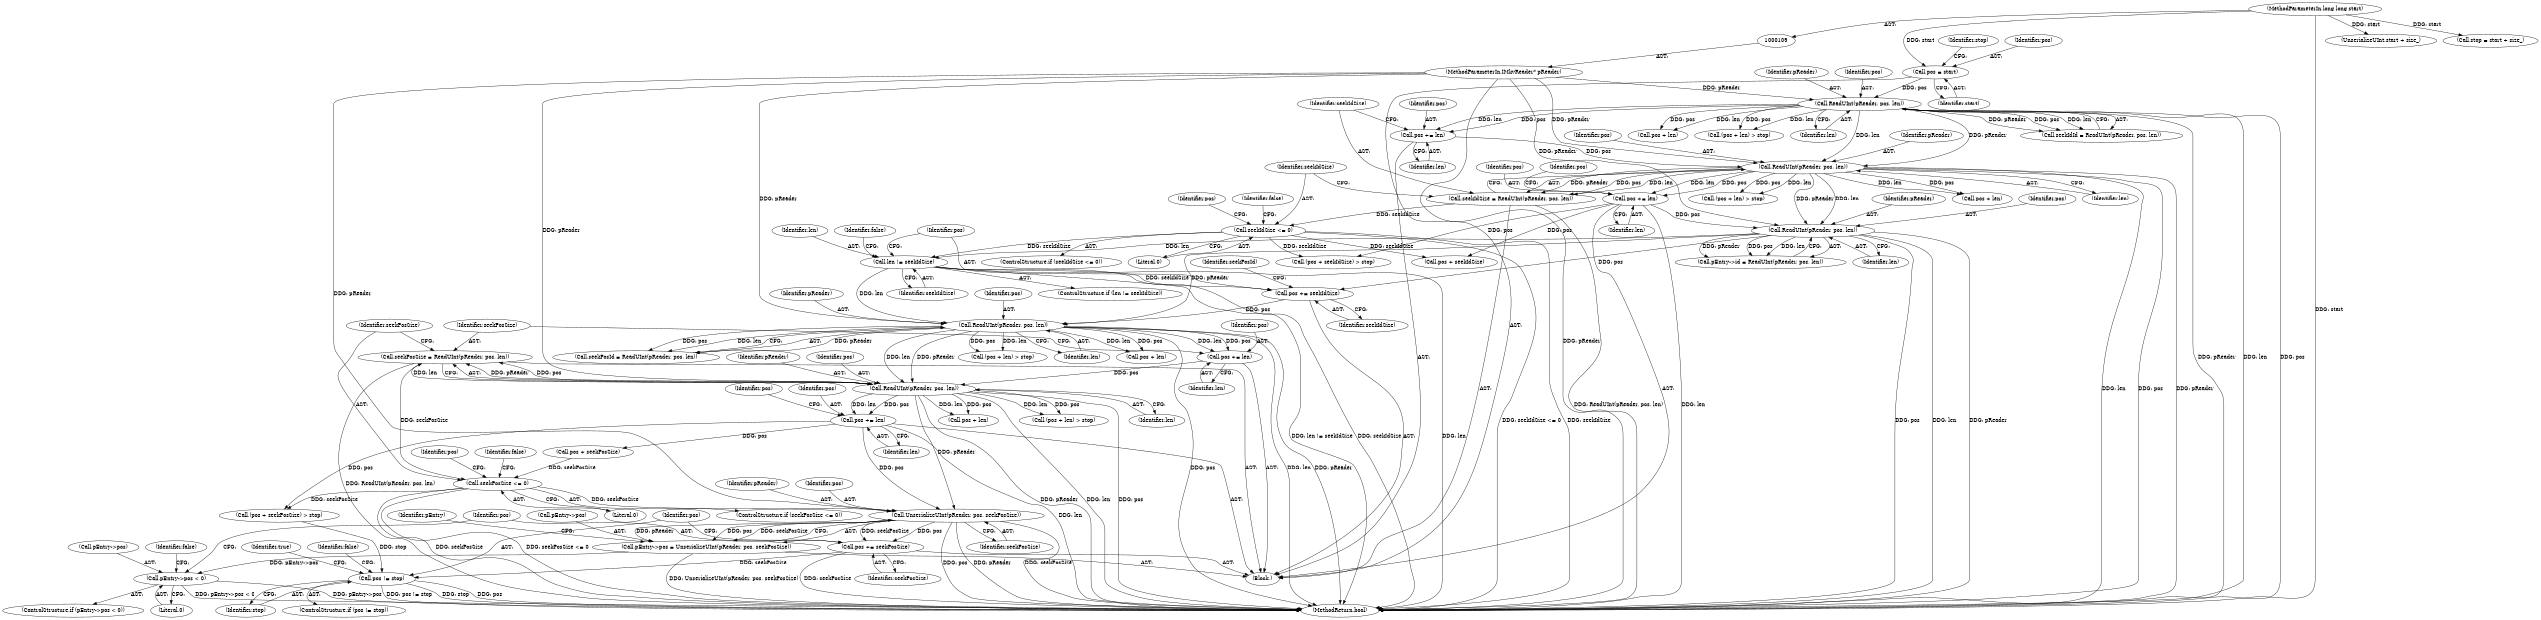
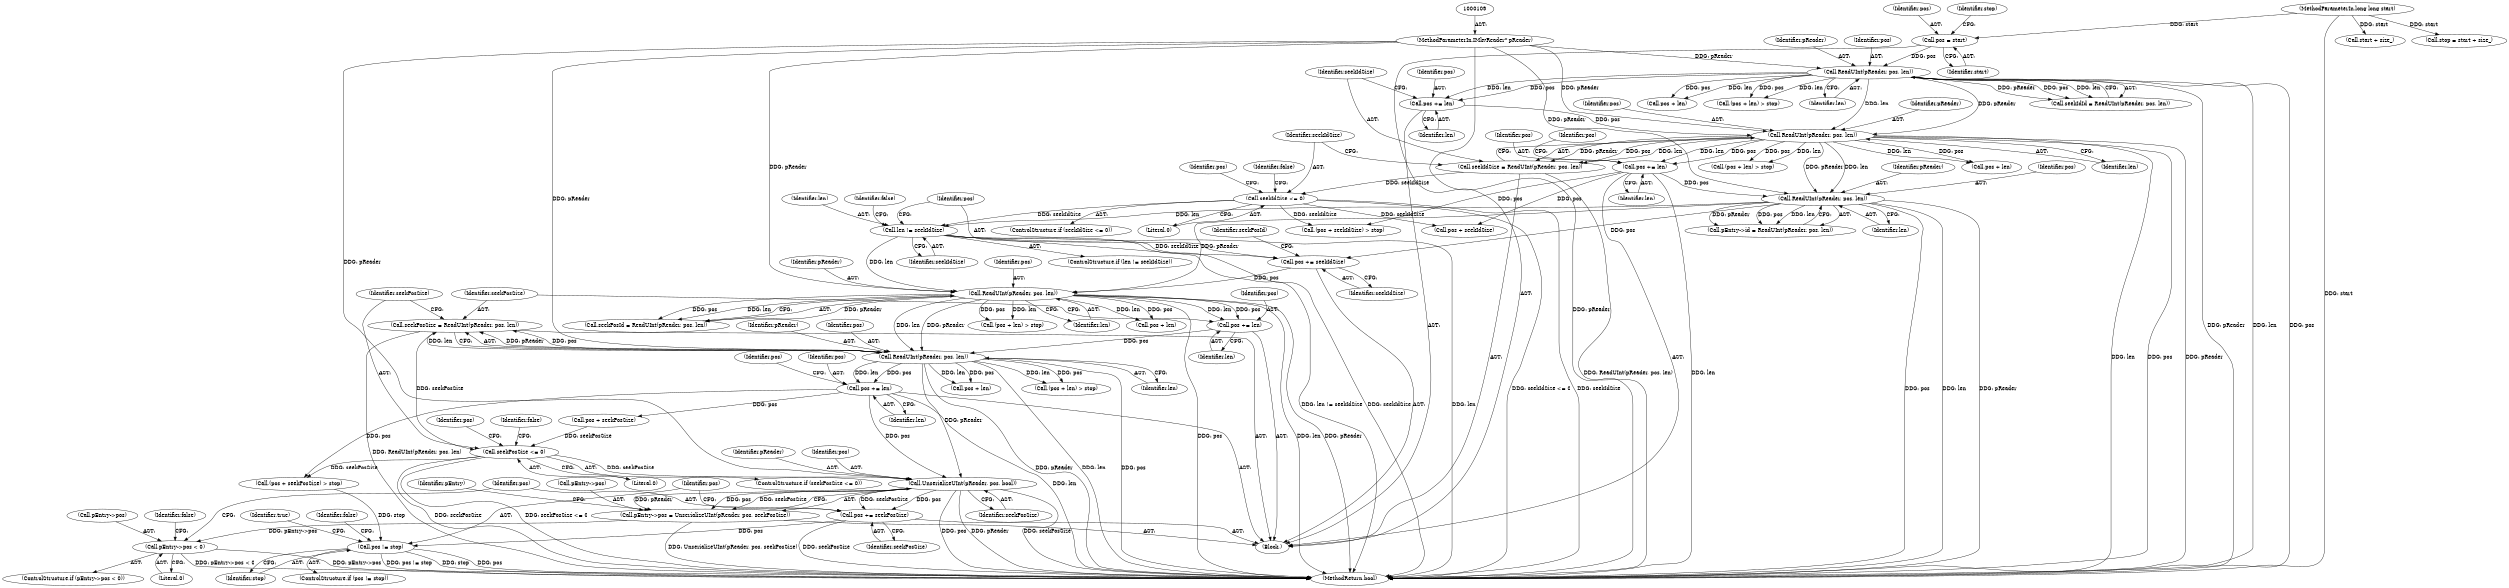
(2022, 15) -> none
(2381, 41) -> (2370, 41)
(956, 516) -> (963, 484)
(763, 563) -> (751, 531)
